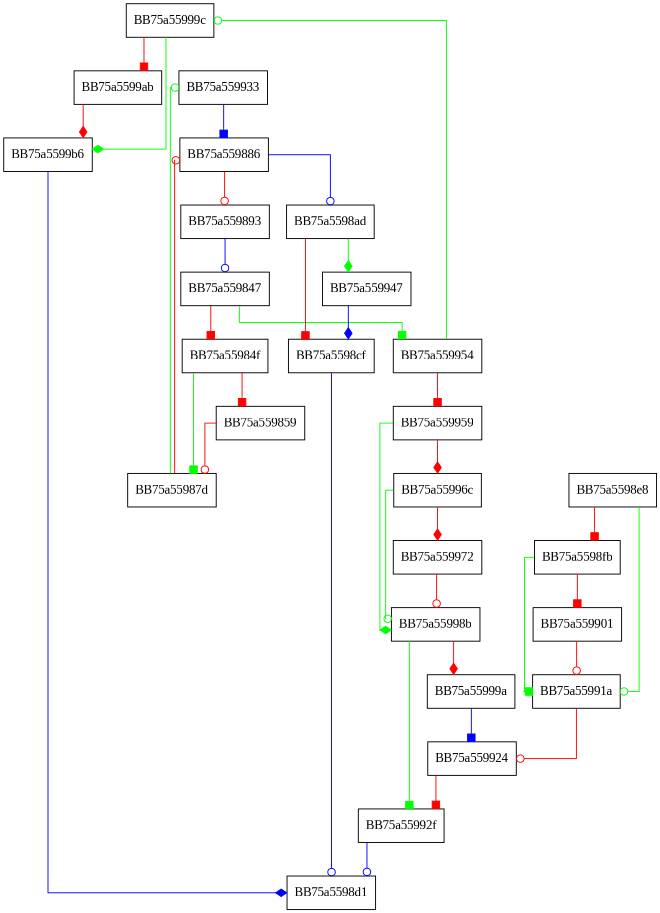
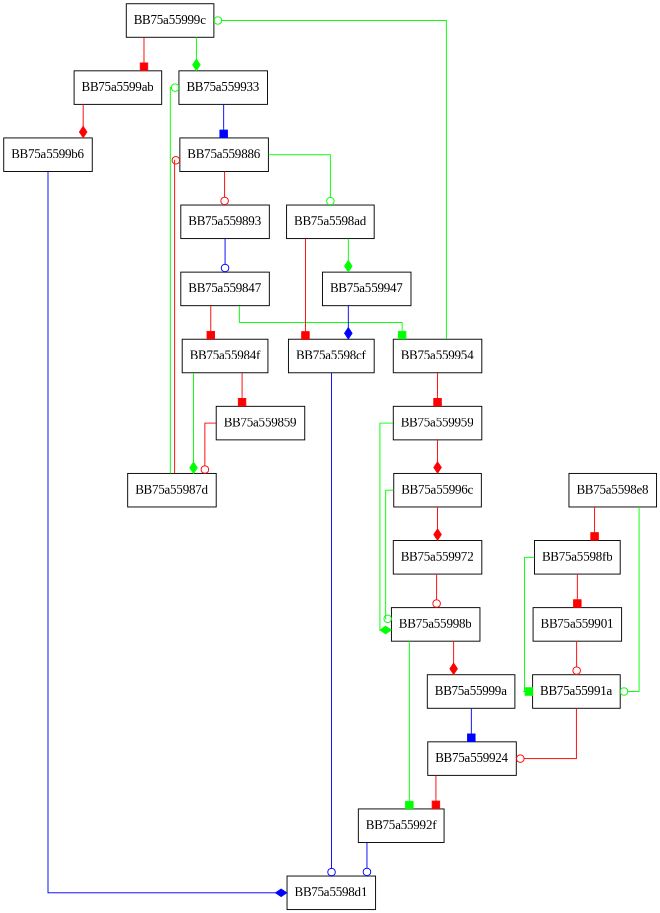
(164, 149) -> (196, 48)
(321, 155) -> (321, 155)
(194, 419) -> (194, 419)
